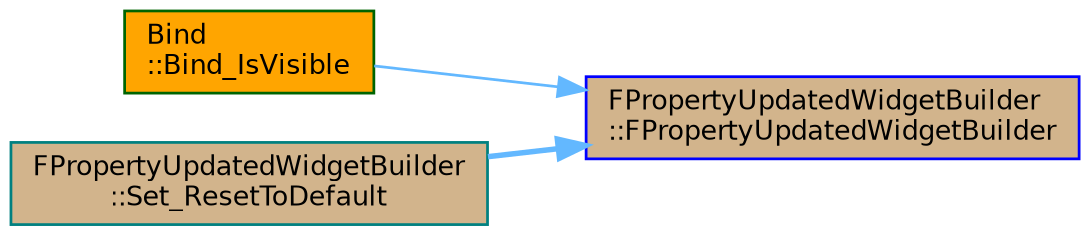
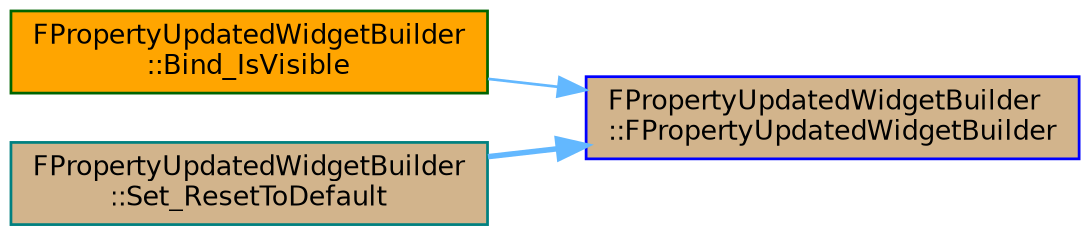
(249, 52) -> (249, 52)
